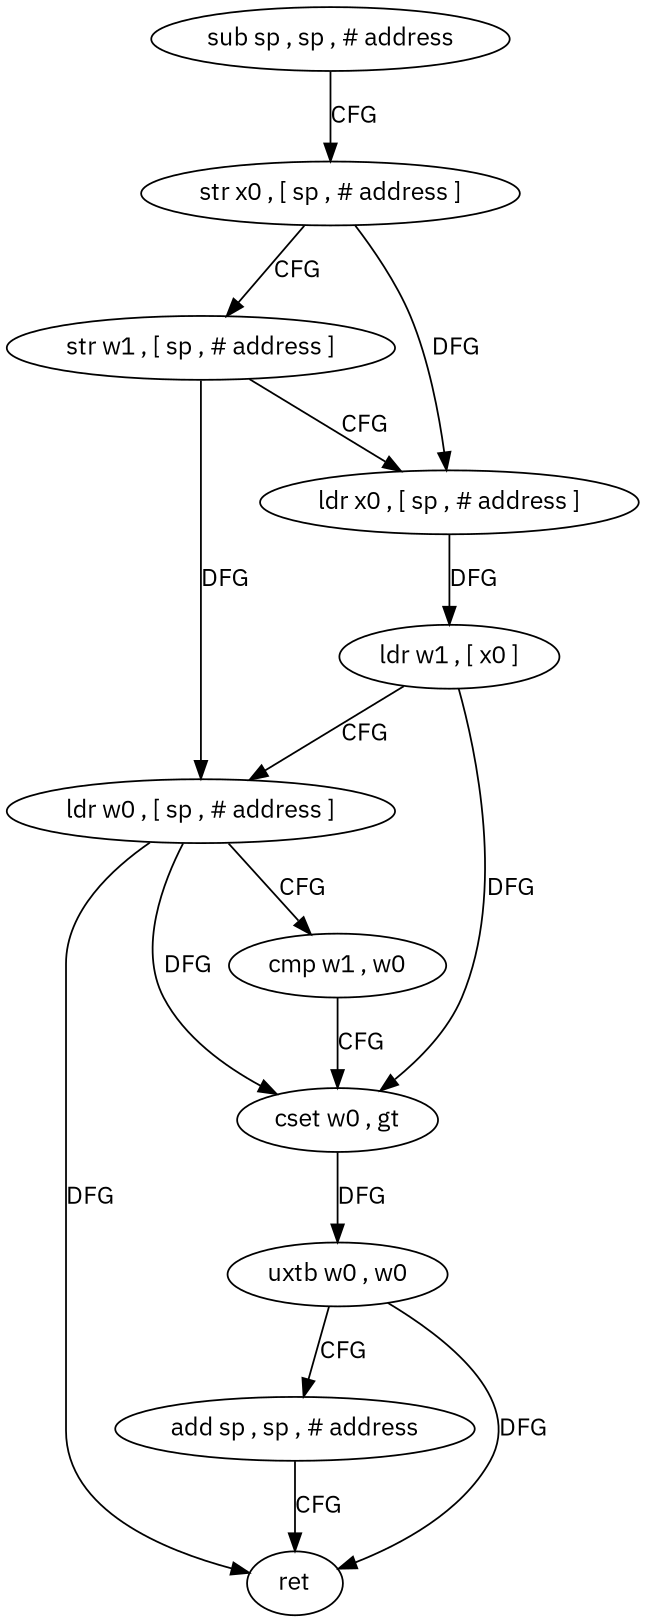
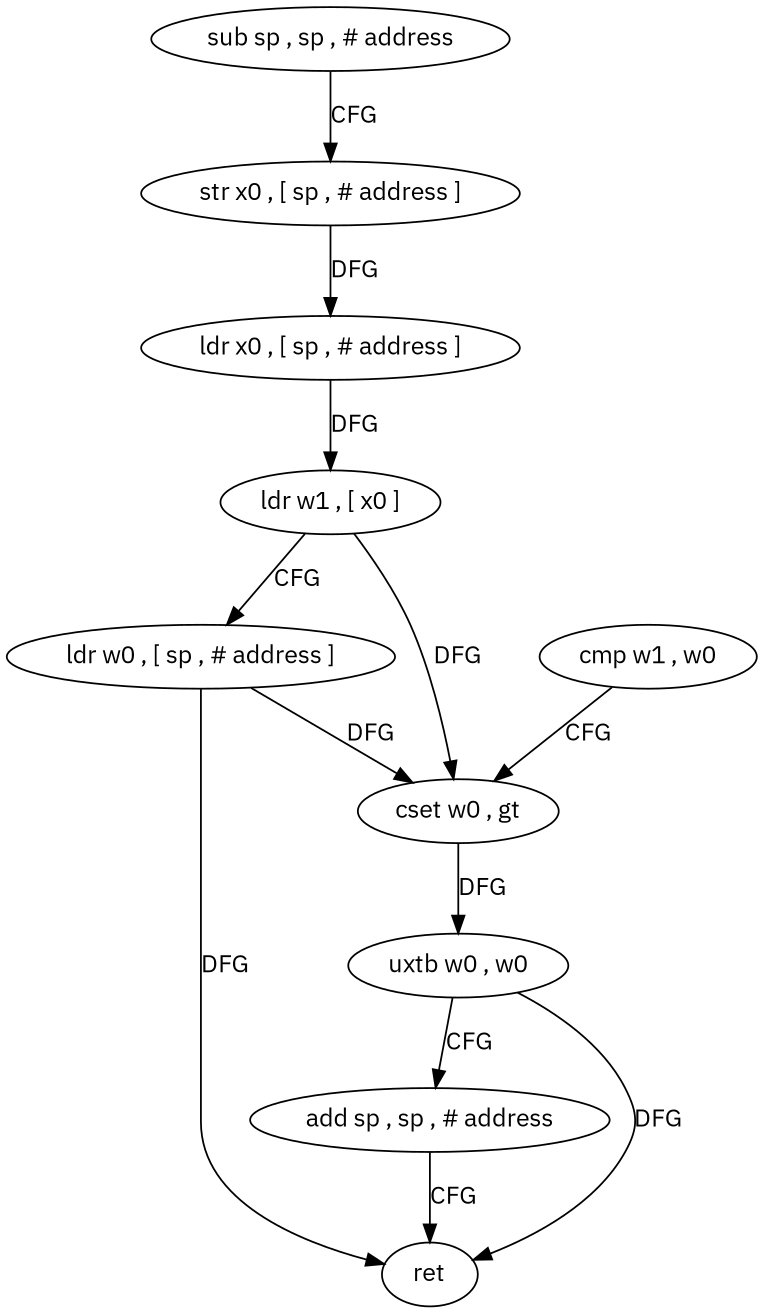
(201, 348) -> none
(264, 882) -> none
